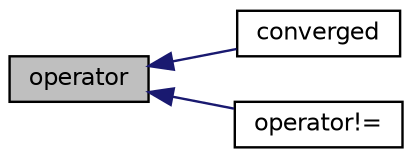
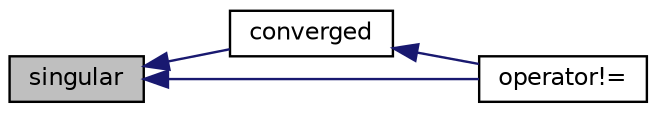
none -> (448, 58)
(79, 79) -> (77, 79)
